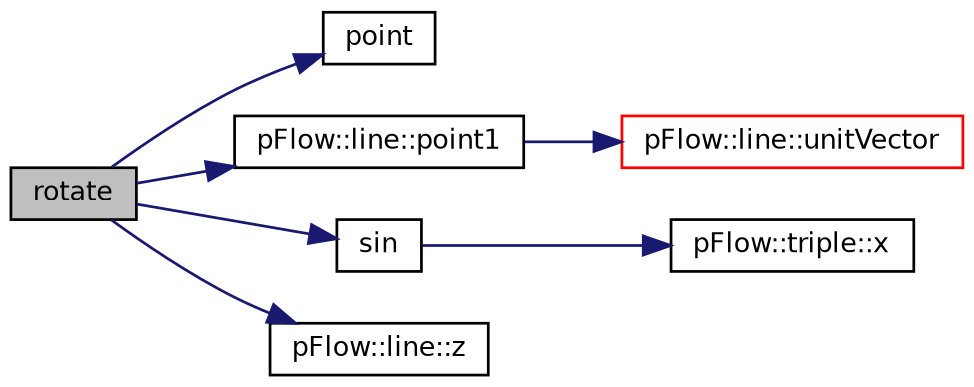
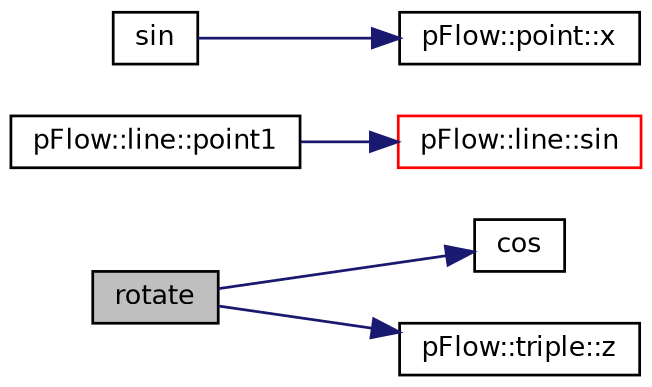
(379, 38) -> (520, 246)
(792, 142) -> (520, 142)
(172, 177) -> none
(223, 219) -> none
(792, 246) -> (520, 38)
(379, 349) -> (520, 349)
